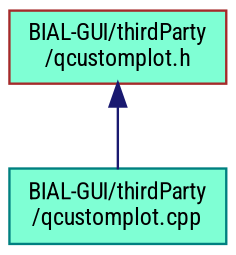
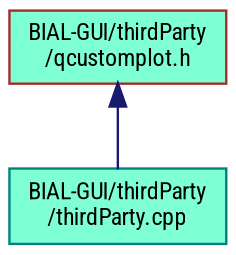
(118, 206) -> (118, 206)
